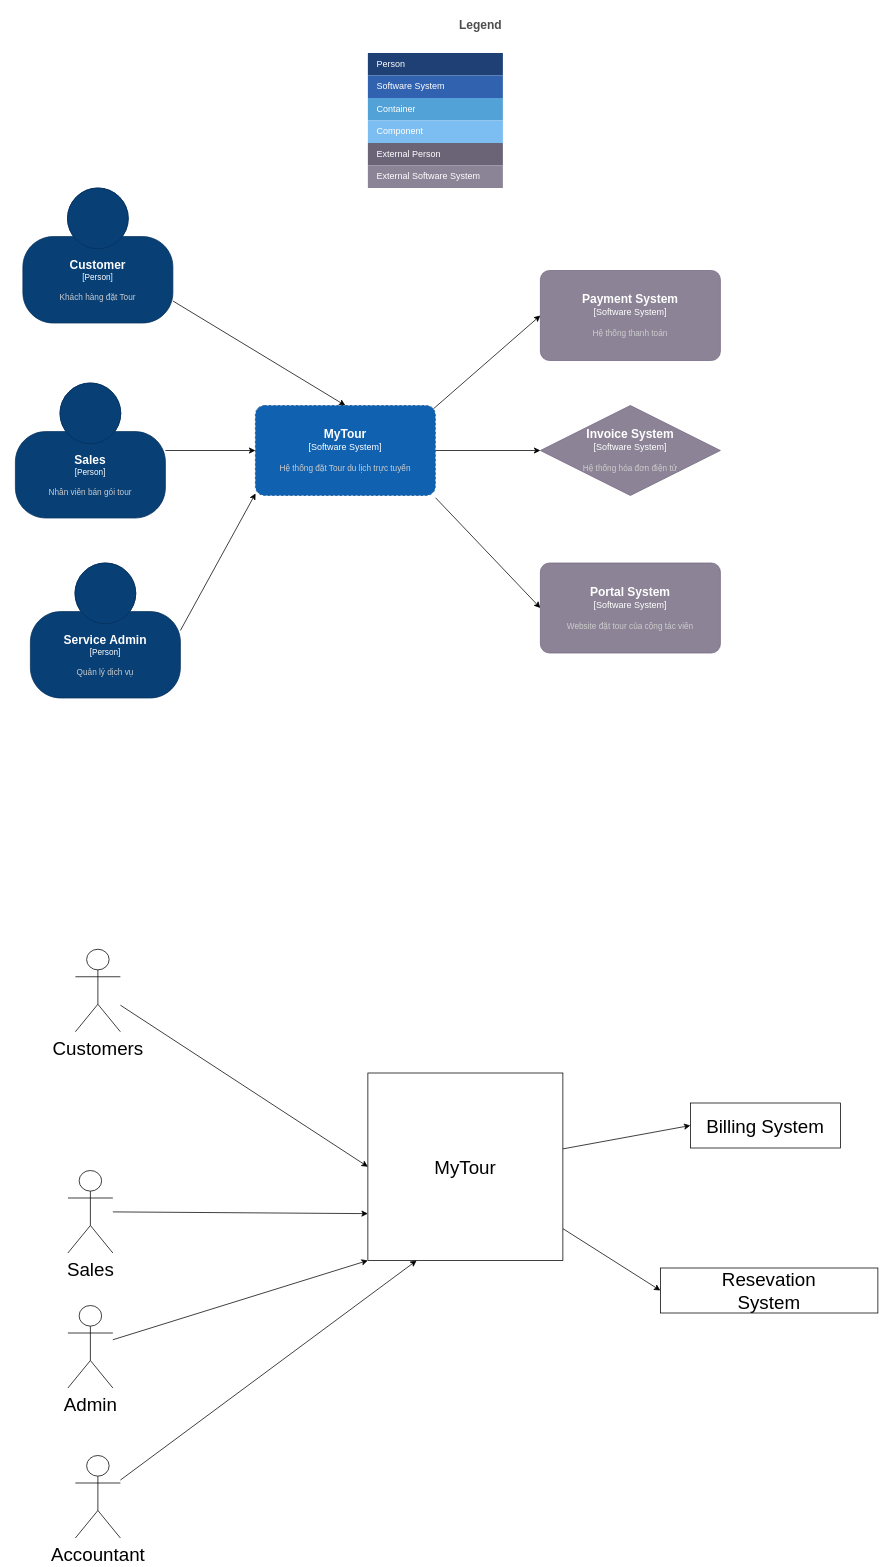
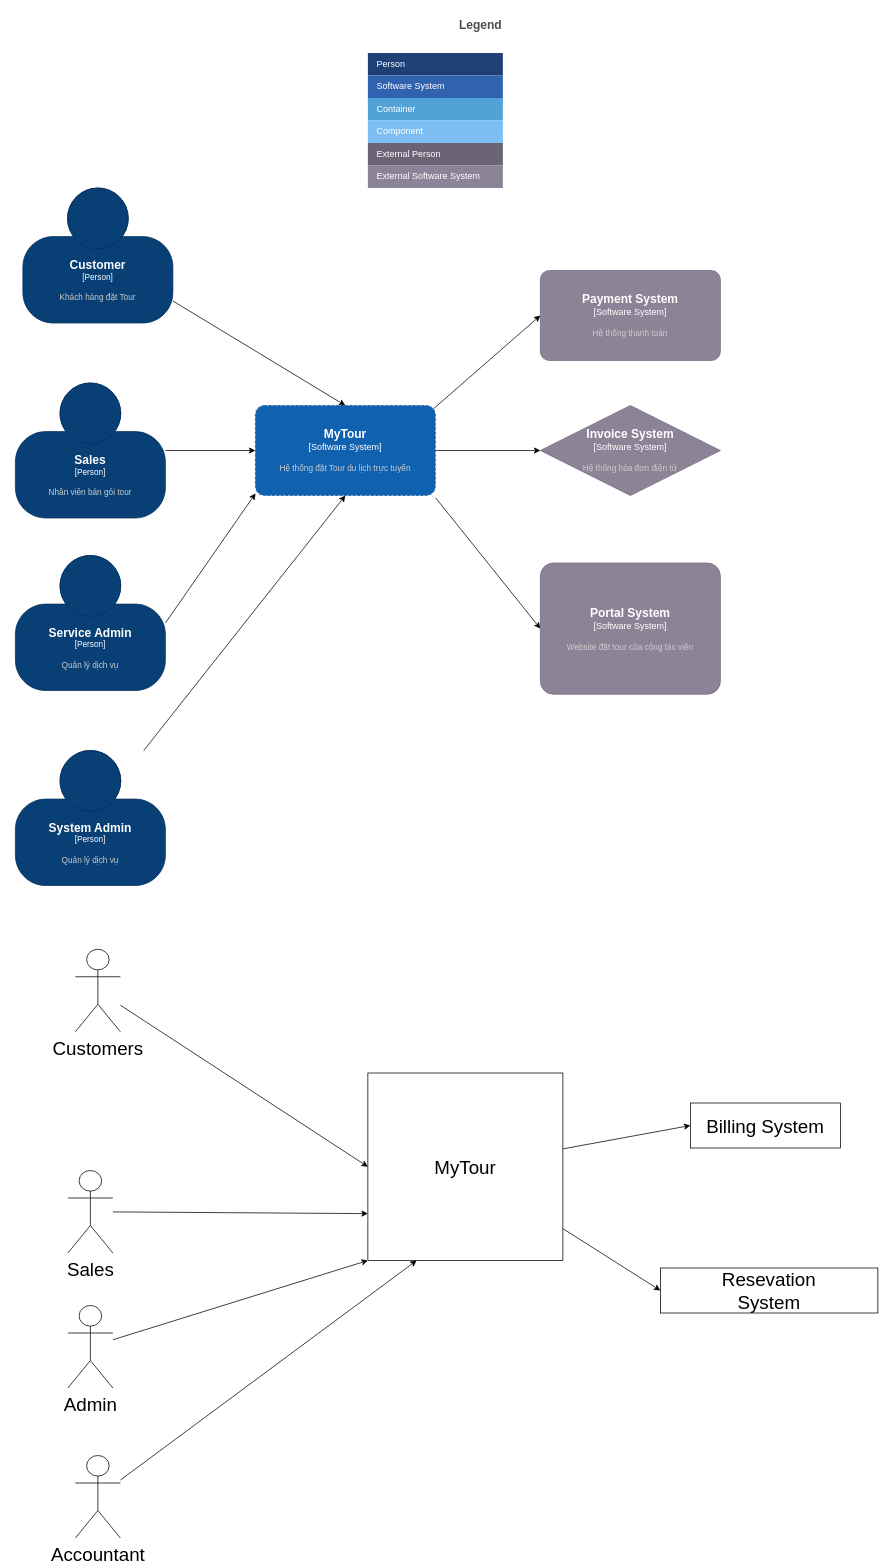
(630, 608) -> (630, 629)
none -> (243, 625)
(105, 630) -> (90, 623)
none -> (90, 818)
